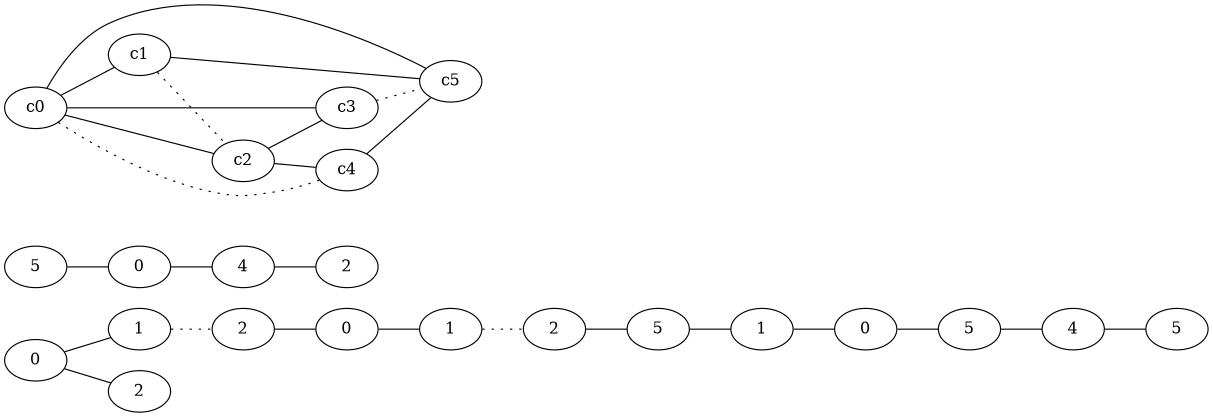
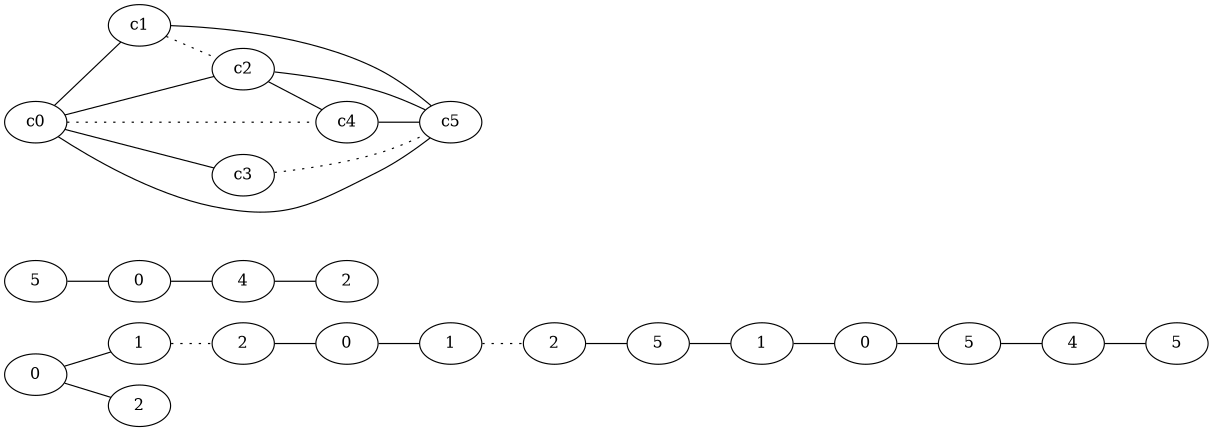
(295, 134) -> (352, 84)
